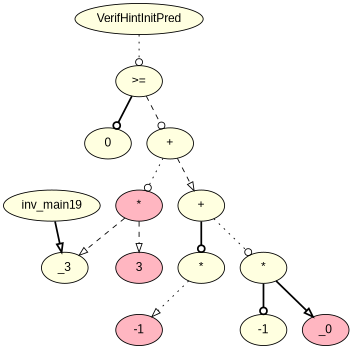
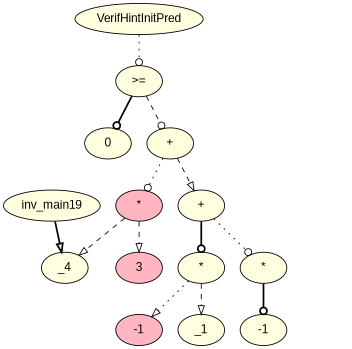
(65, 268) -> (65, 268)
none -> (201, 330)
(326, 330) -> none
